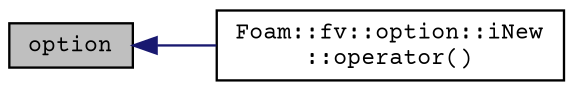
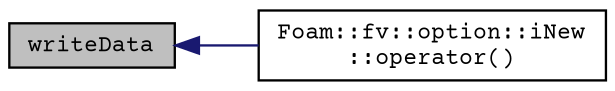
(71, 45) -> (92, 45)
